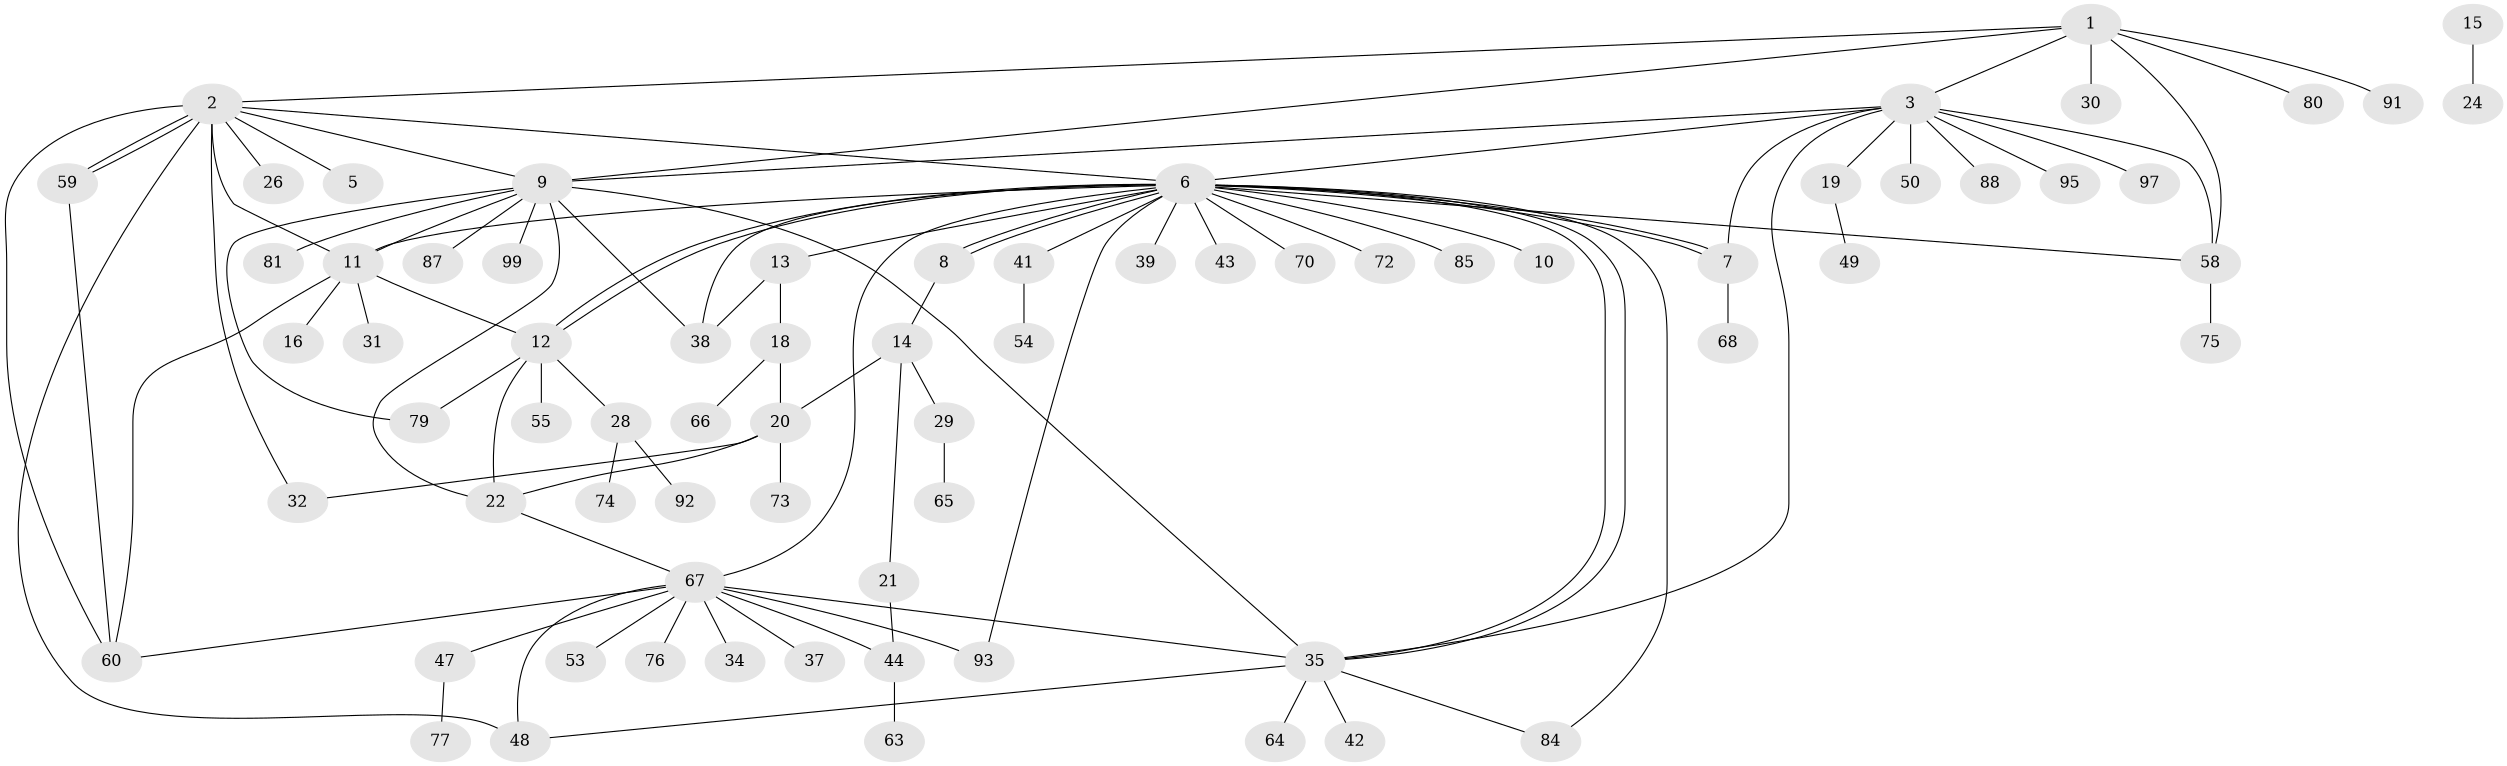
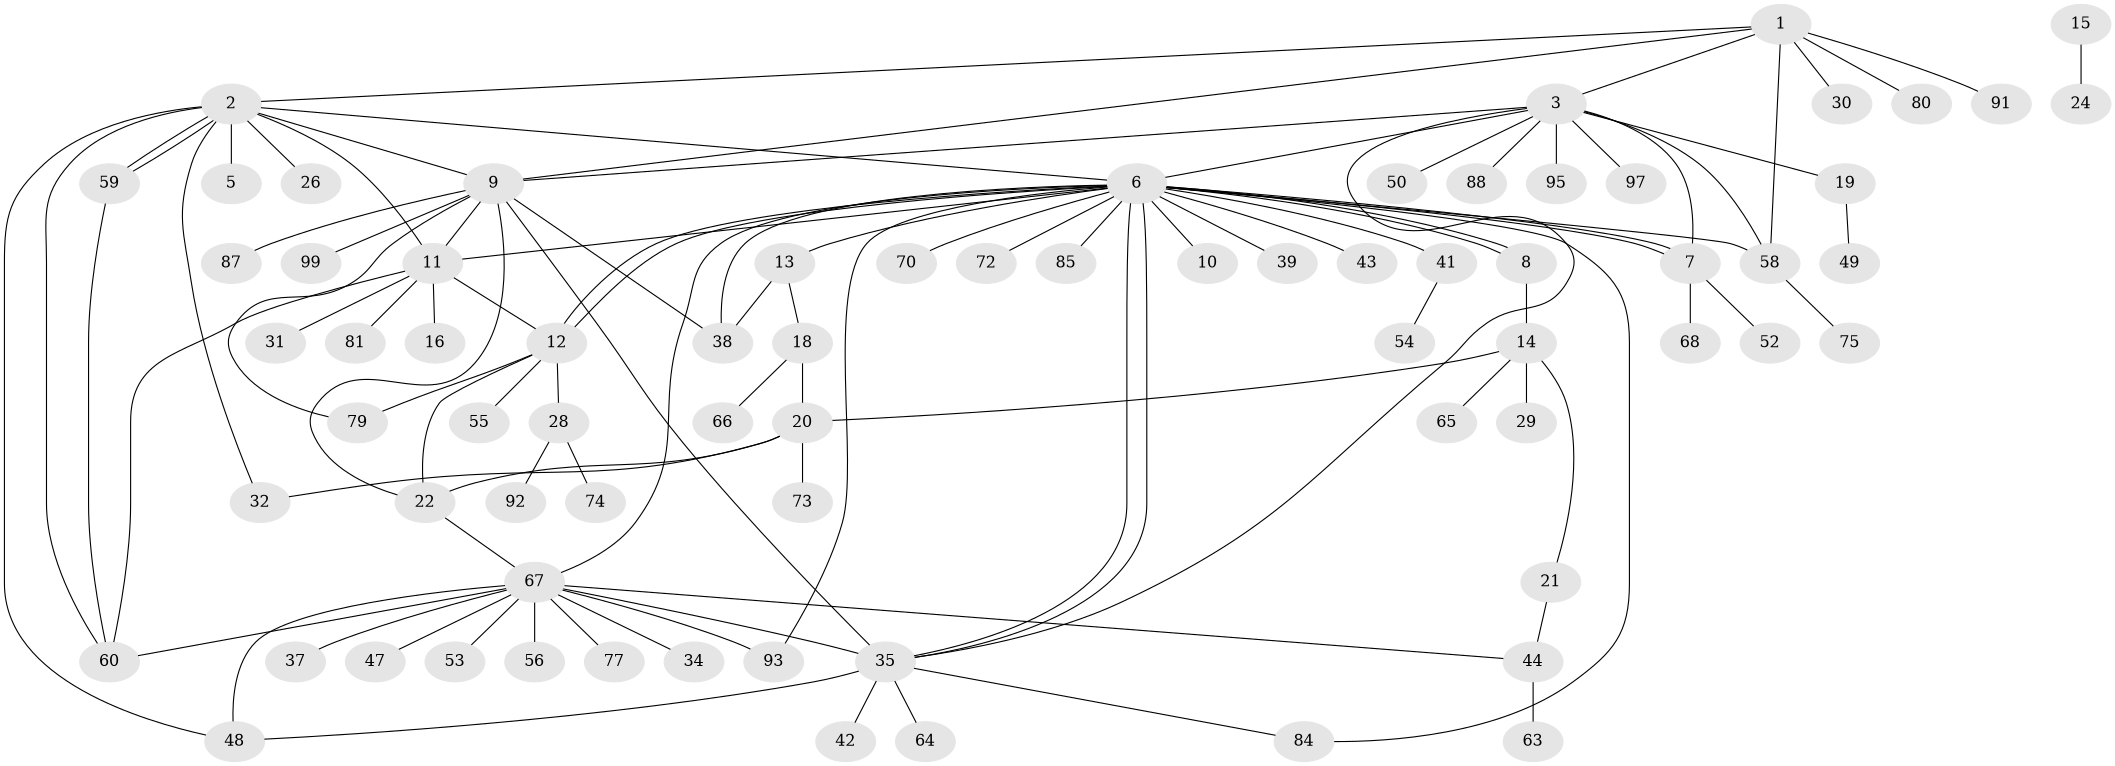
(404, 216) -> (394, 303)
none -> (1770, 343)
(944, 463) -> (1487, 383)
(655, 662) -> (535, 662)
(443, 702) -> (574, 622)
